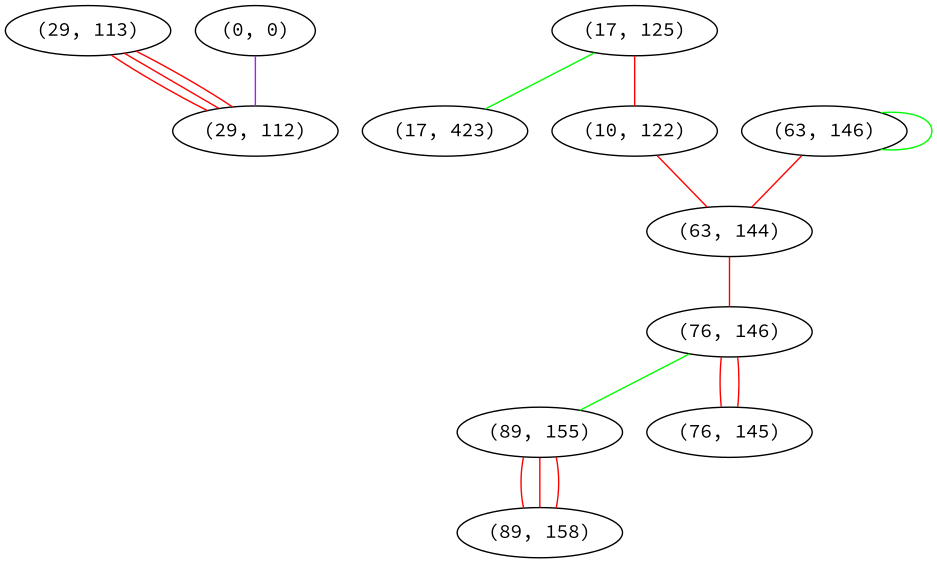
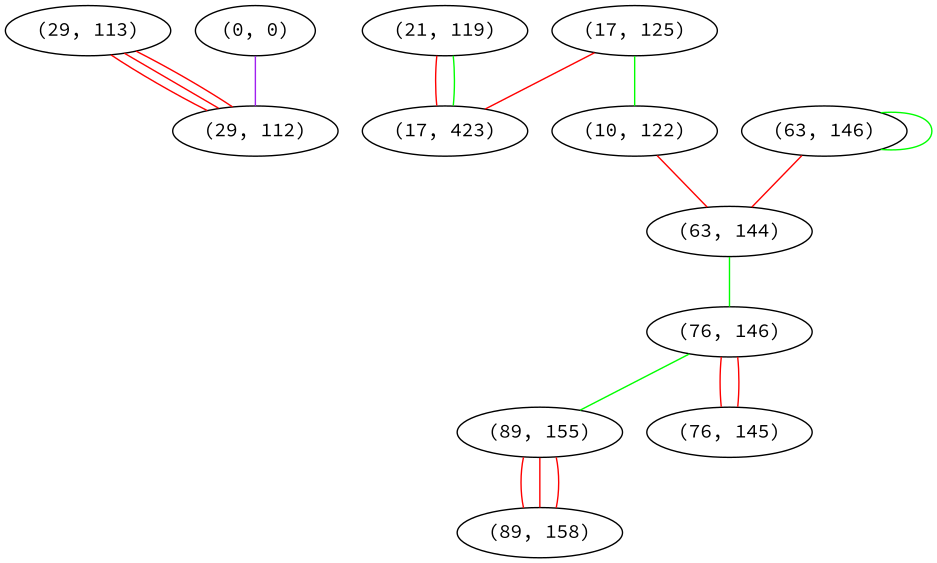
none -> (445, 31)
(540, 81) -> (540, 81)
(635, 81) -> (635, 81)
(729, 282) -> (729, 282)
